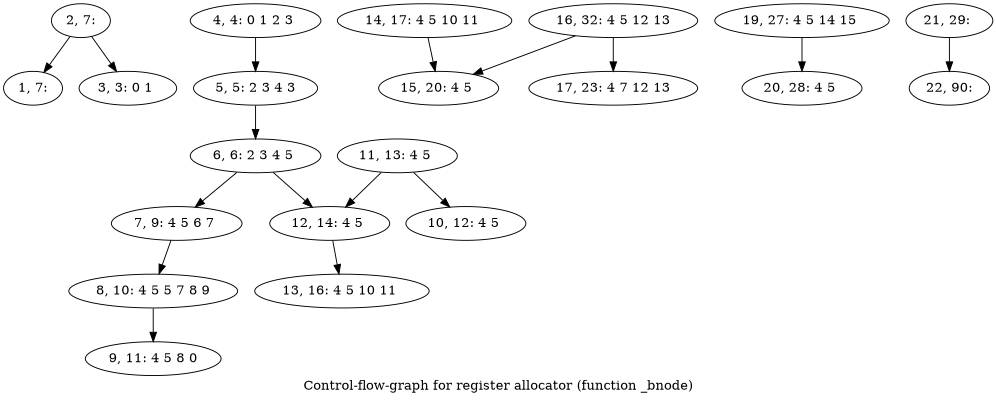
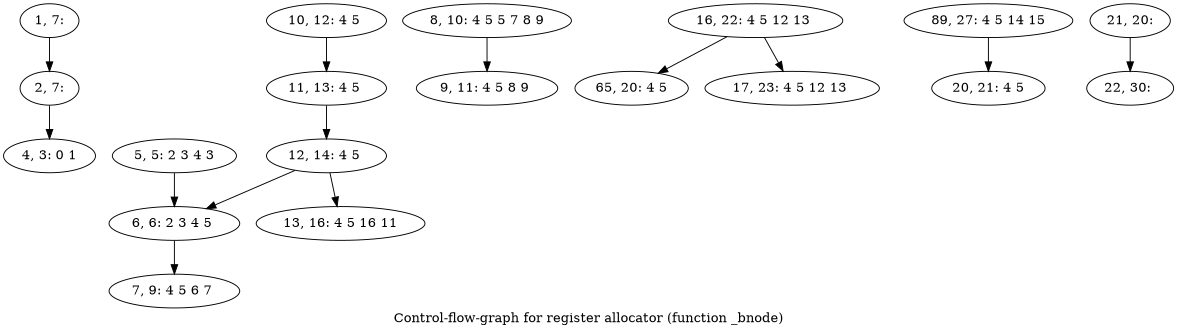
(256, 21) -> none
(425, 21) -> none
(613, 21) -> (756, 21)
(802, 21) -> (988, 21)
(949, 21) -> (1130, 21)
(60, 51) -> (50, 50)
(128, 88) -> (50, 156)
(439, 88) -> (632, 88)
(613, 88) -> (792, 88)
(802, 88) -> (988, 88)
(949, 88) -> (1130, 88)
(289, 186) -> (255, 188)
(428, 186) -> (326, 50)
(167, 253) -> none
(342, 291) -> (341, 223)
(153, 359) -> (487, 88)
